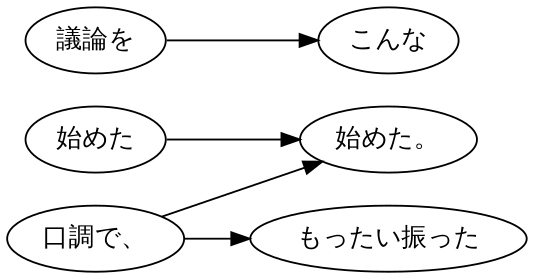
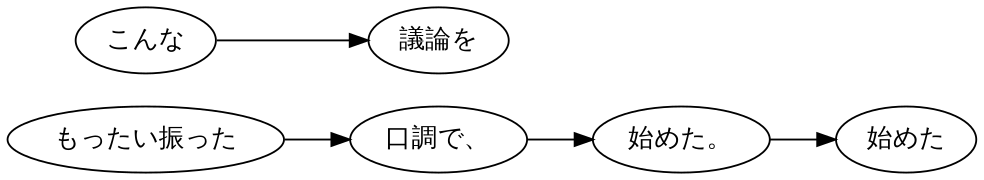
(233, 40) -> (283, 40)
(224, 140) -> (793, 140)
(208, 239) -> (308, 140)
